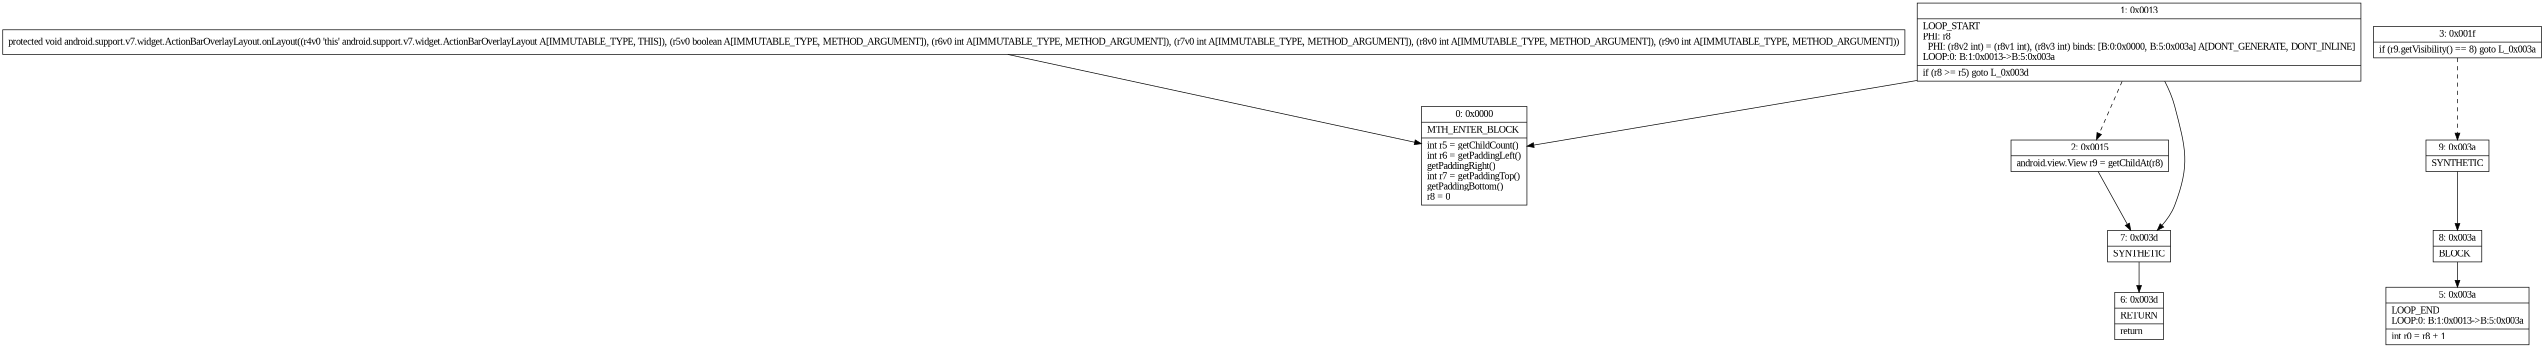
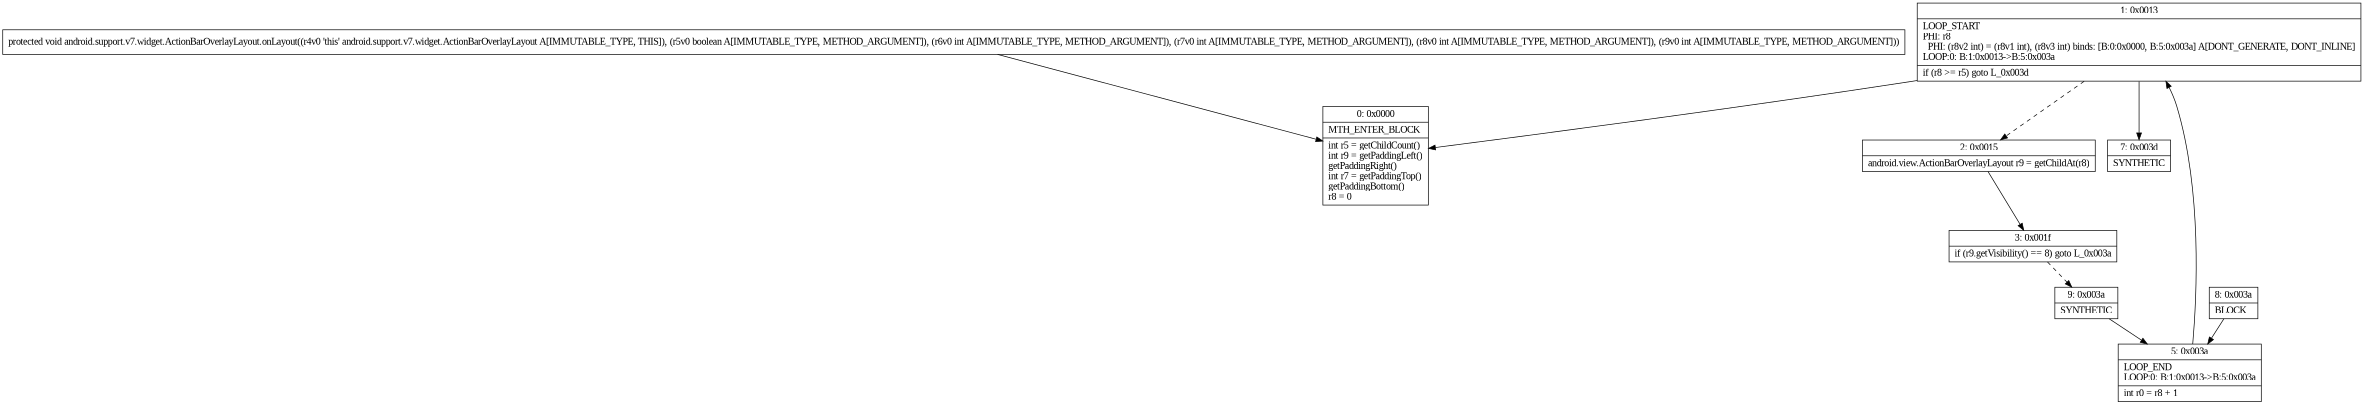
(1474, 156) -> (1376, 156)
(2090, 163) -> (1979, 163)
(2457, 197) -> (2125, 330)
(2113, 198) -> (2004, 198)
none -> (2194, 214)
(2139, 316) -> none
